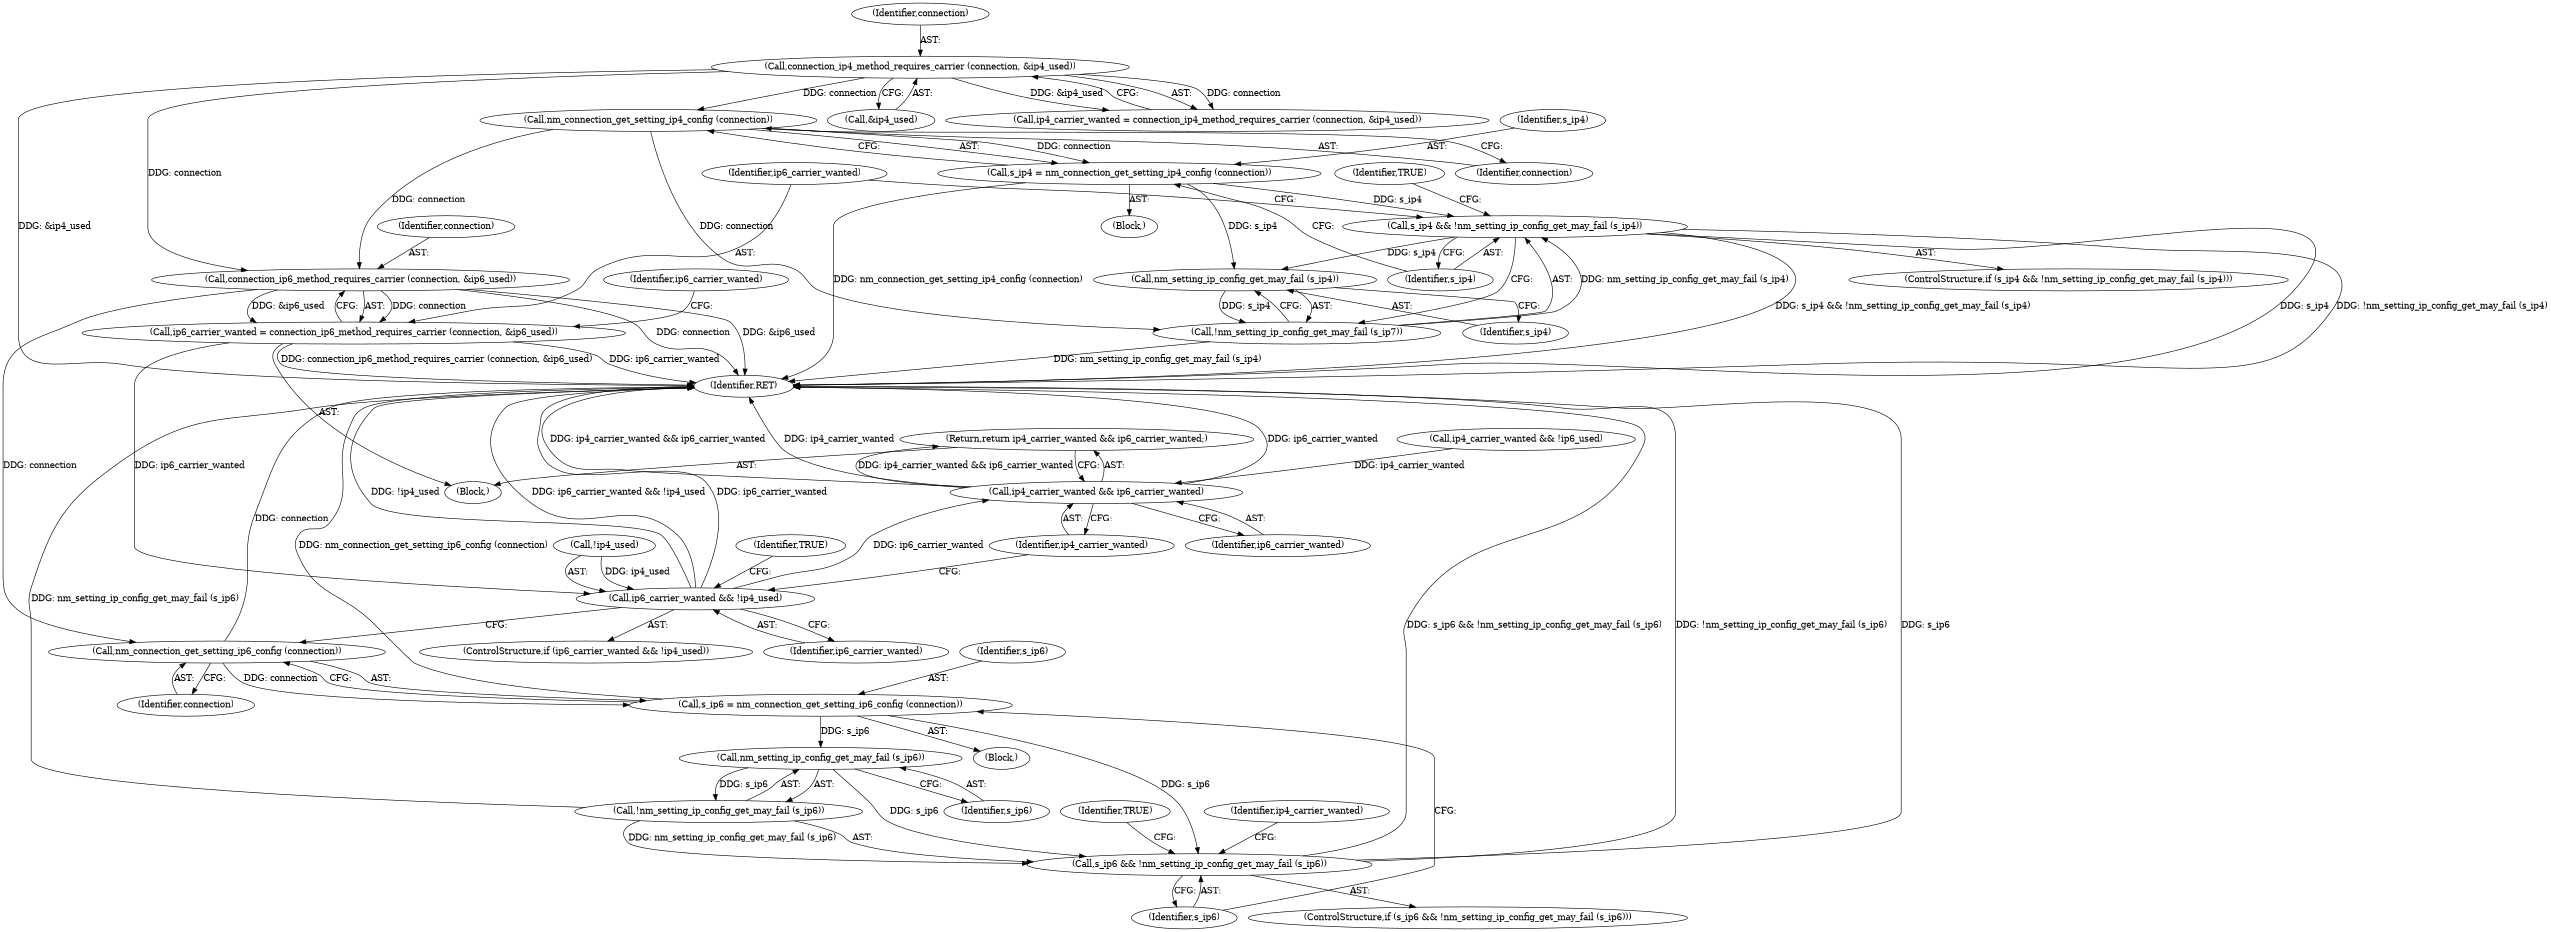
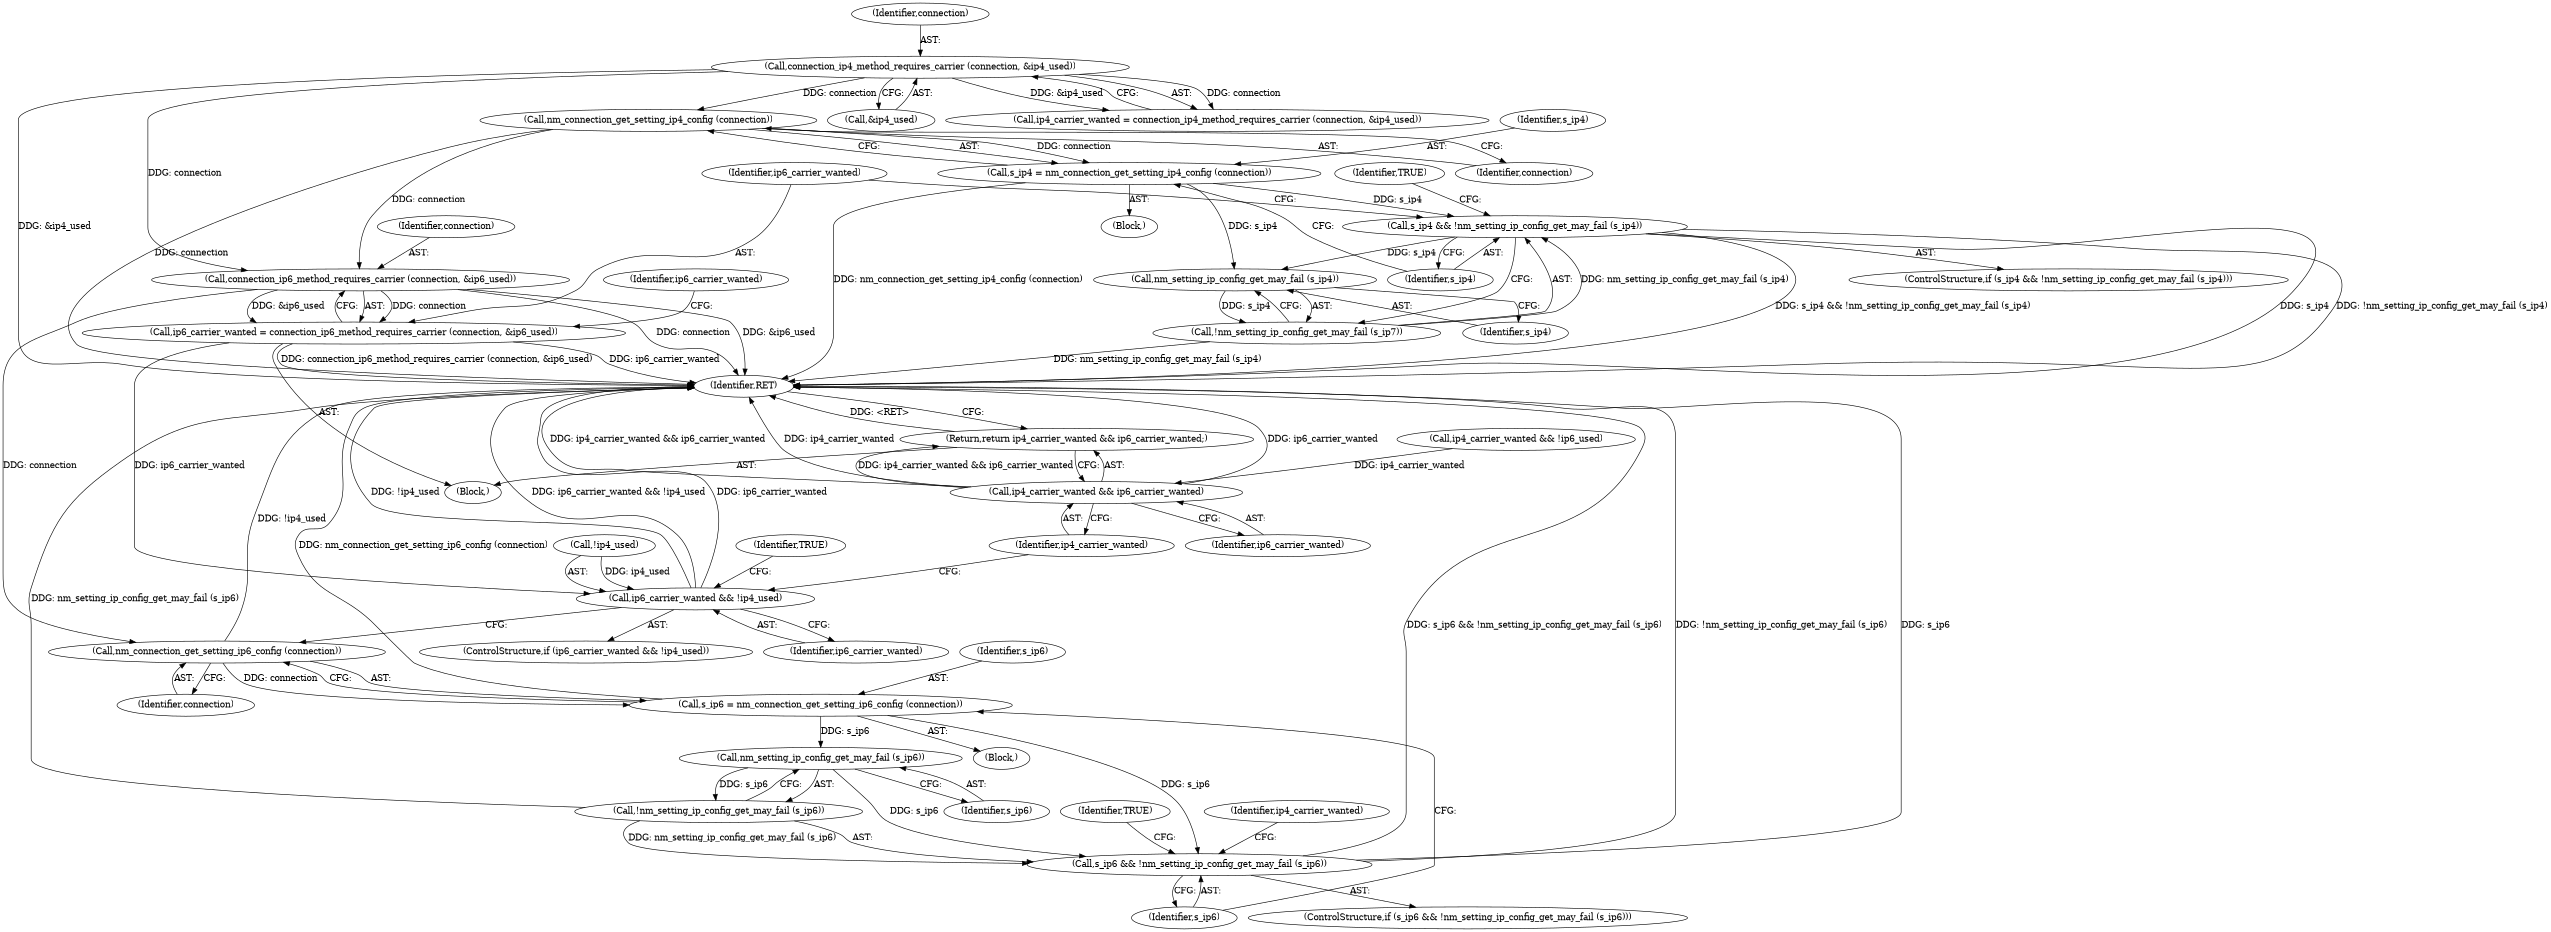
(858, 302) -> (106, 353)
none -> (905, 407)
none -> (864, 420)
(292, 519) -> (292, 519)
(860, 549) -> none
(792, 785) -> (792, 785)
